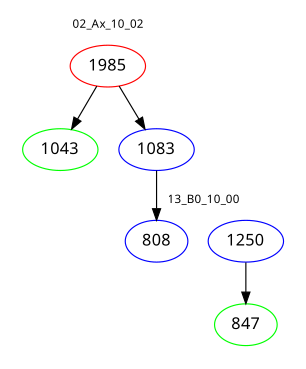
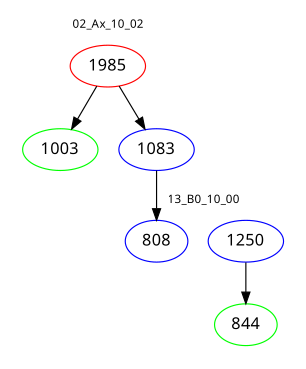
(60, 150) -> (60, 150)
(246, 325) -> (246, 325)
